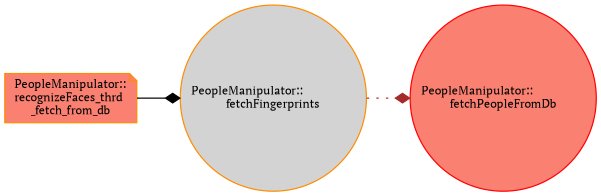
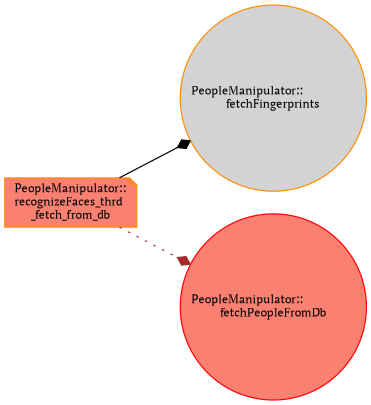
(381, 98) -> (148, 242)
